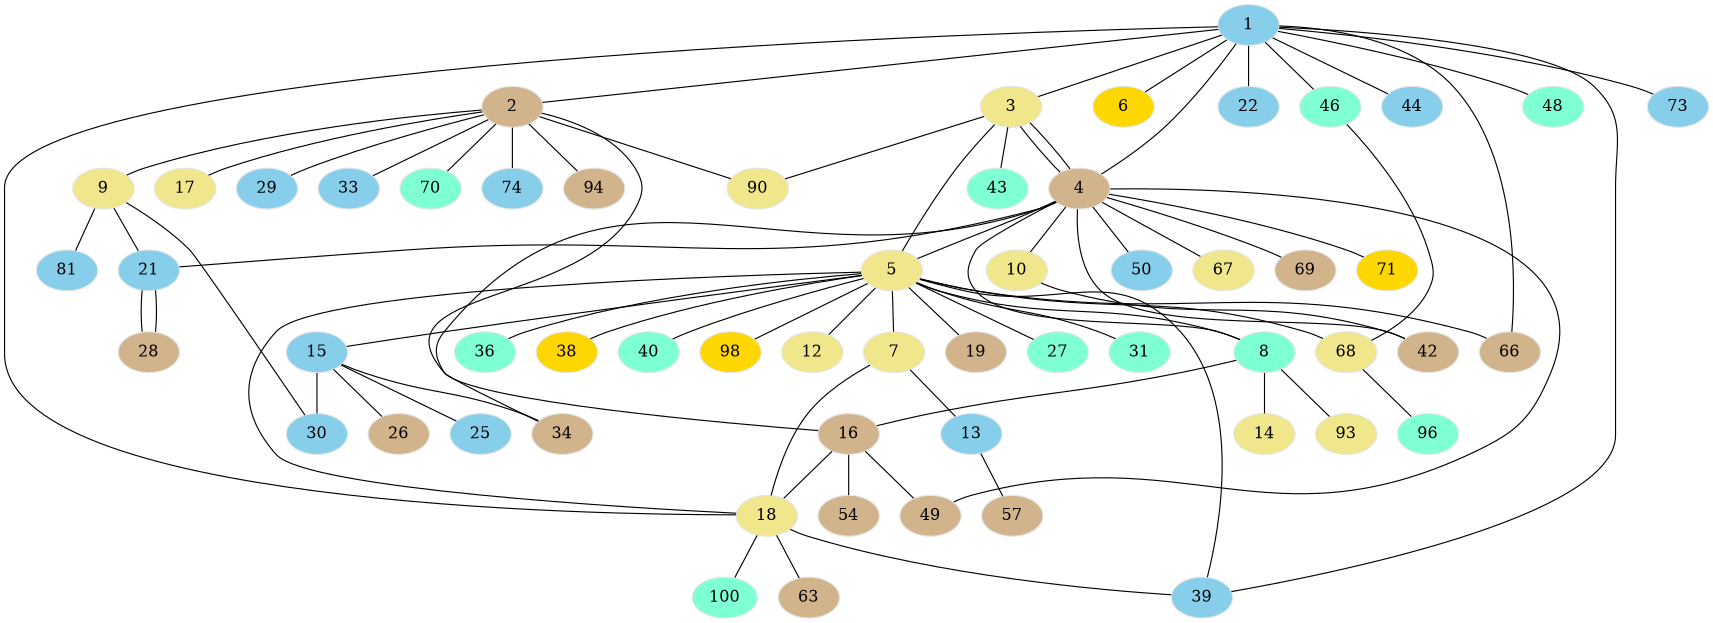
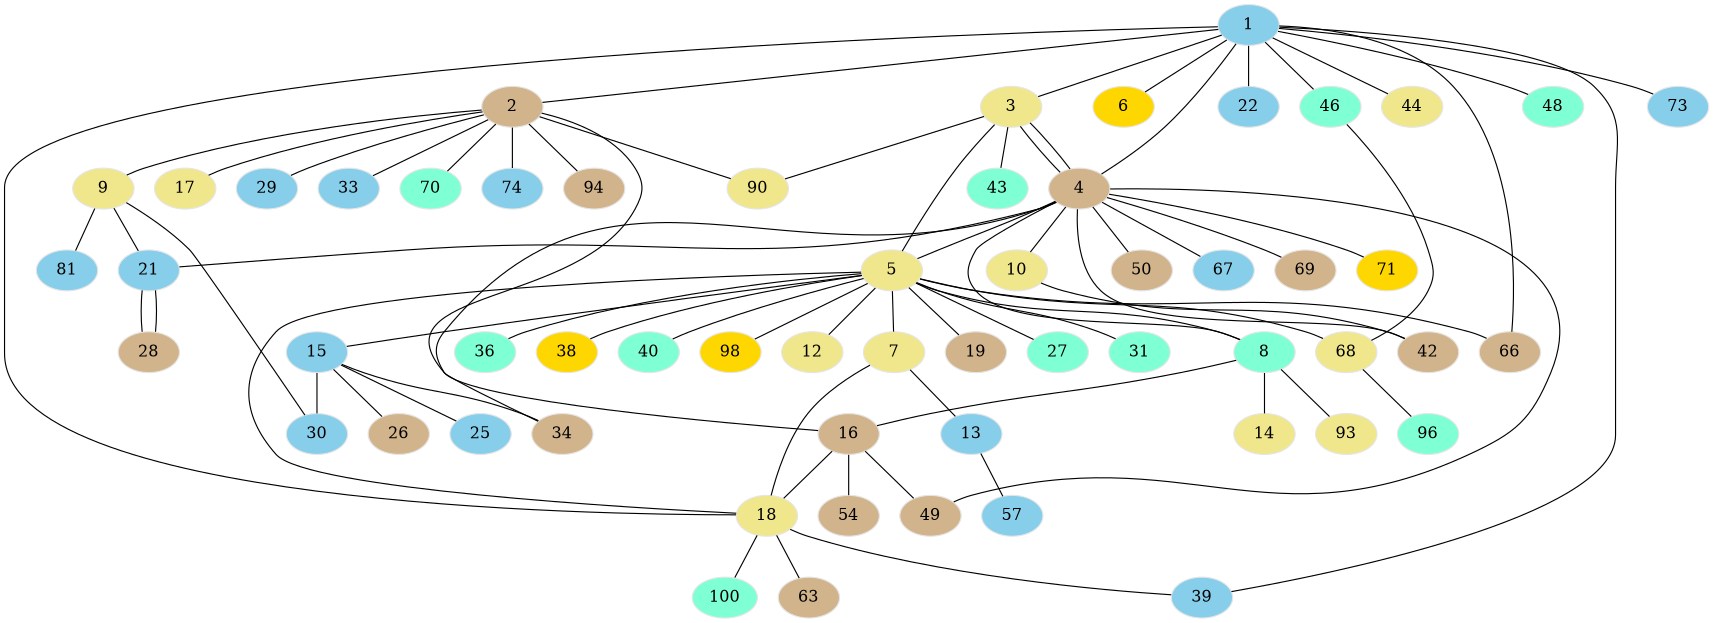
(1412, 107) -> (1412, 107)
(1142, 270) -> (1142, 270)
(1224, 270) -> (1224, 270)
(1183, 335) -> none
(1012, 516) -> (1012, 516)
